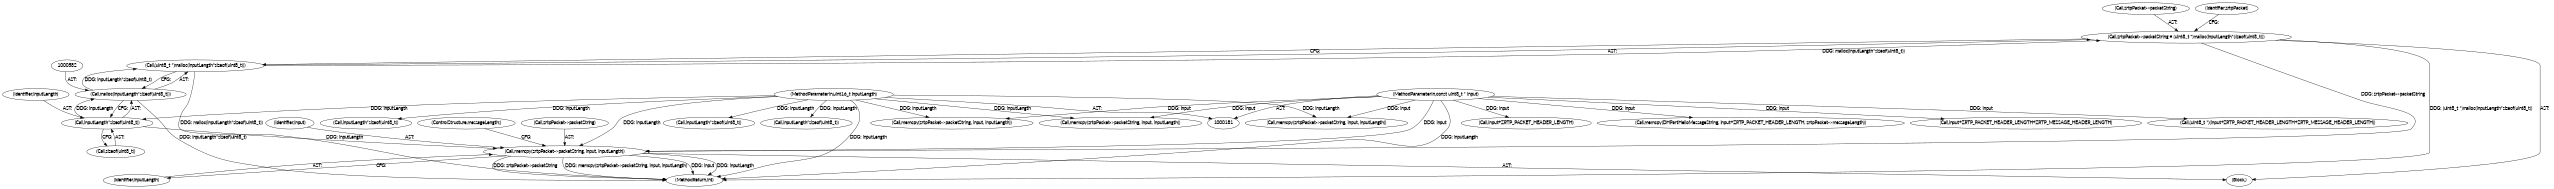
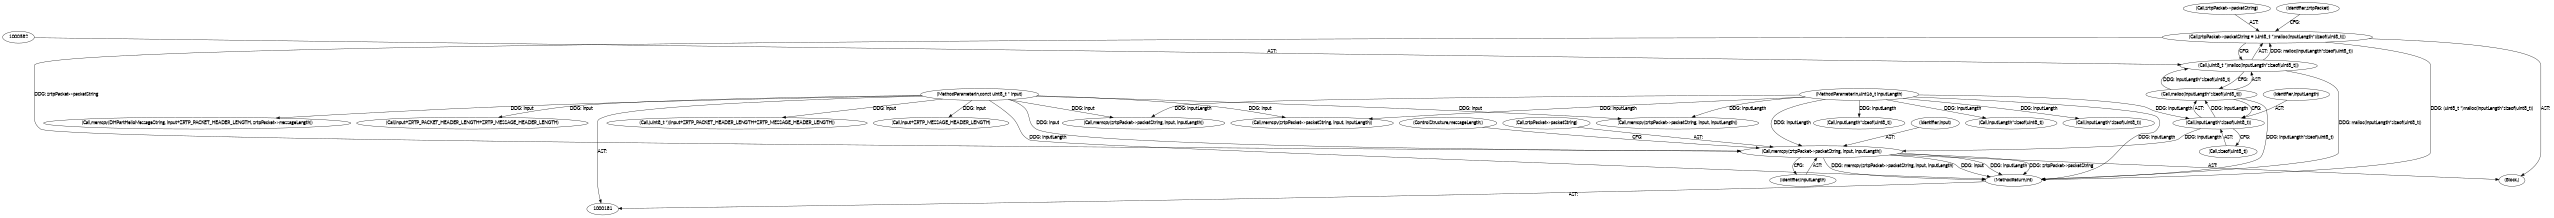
(71, 85) -> (1106, 51)
(1047, 107) -> (1304, 198)
(1526, 123) -> (941, 123)
